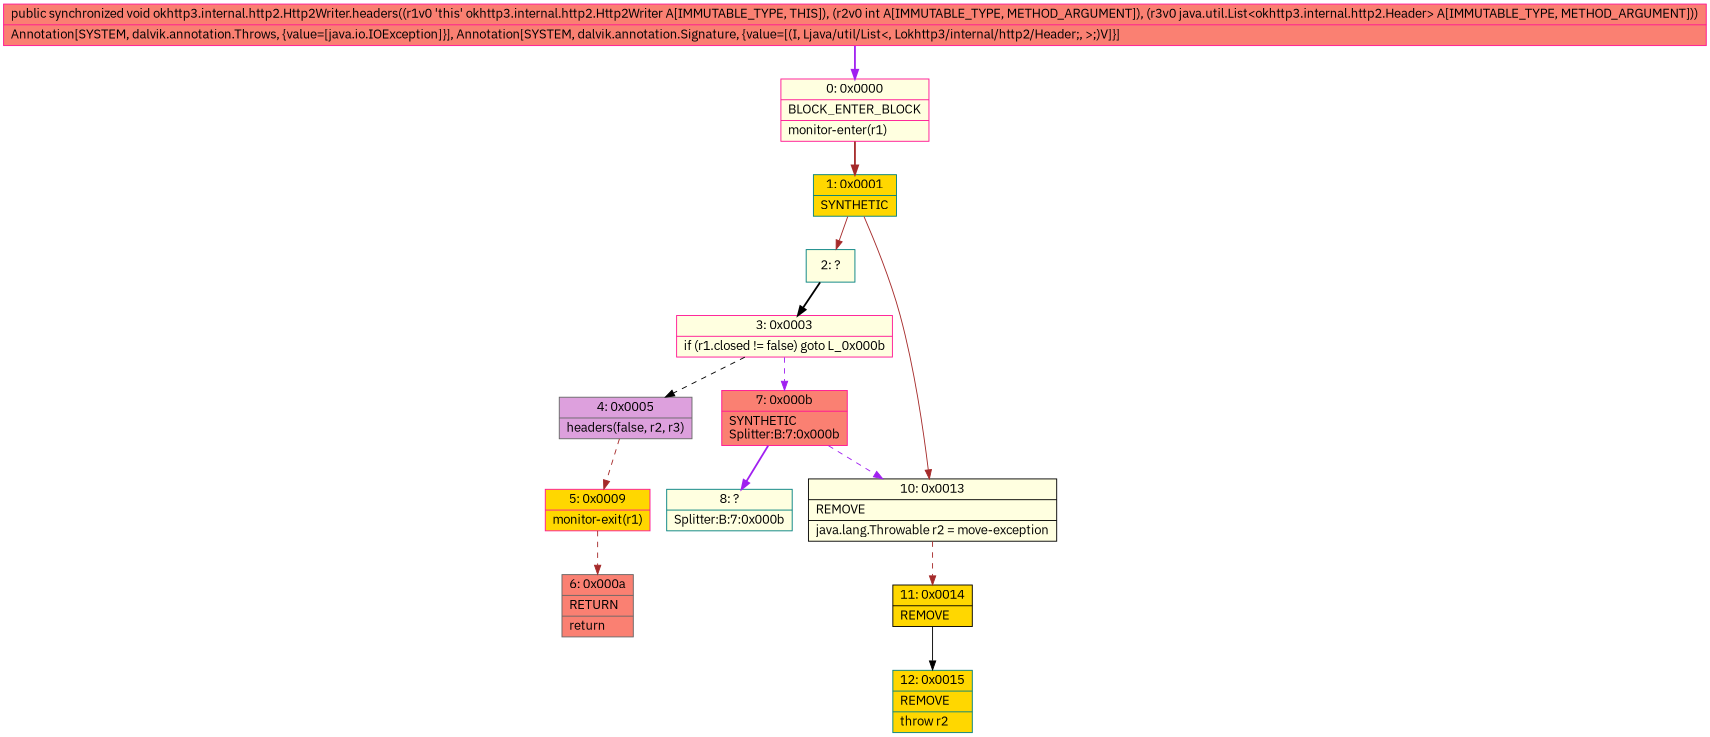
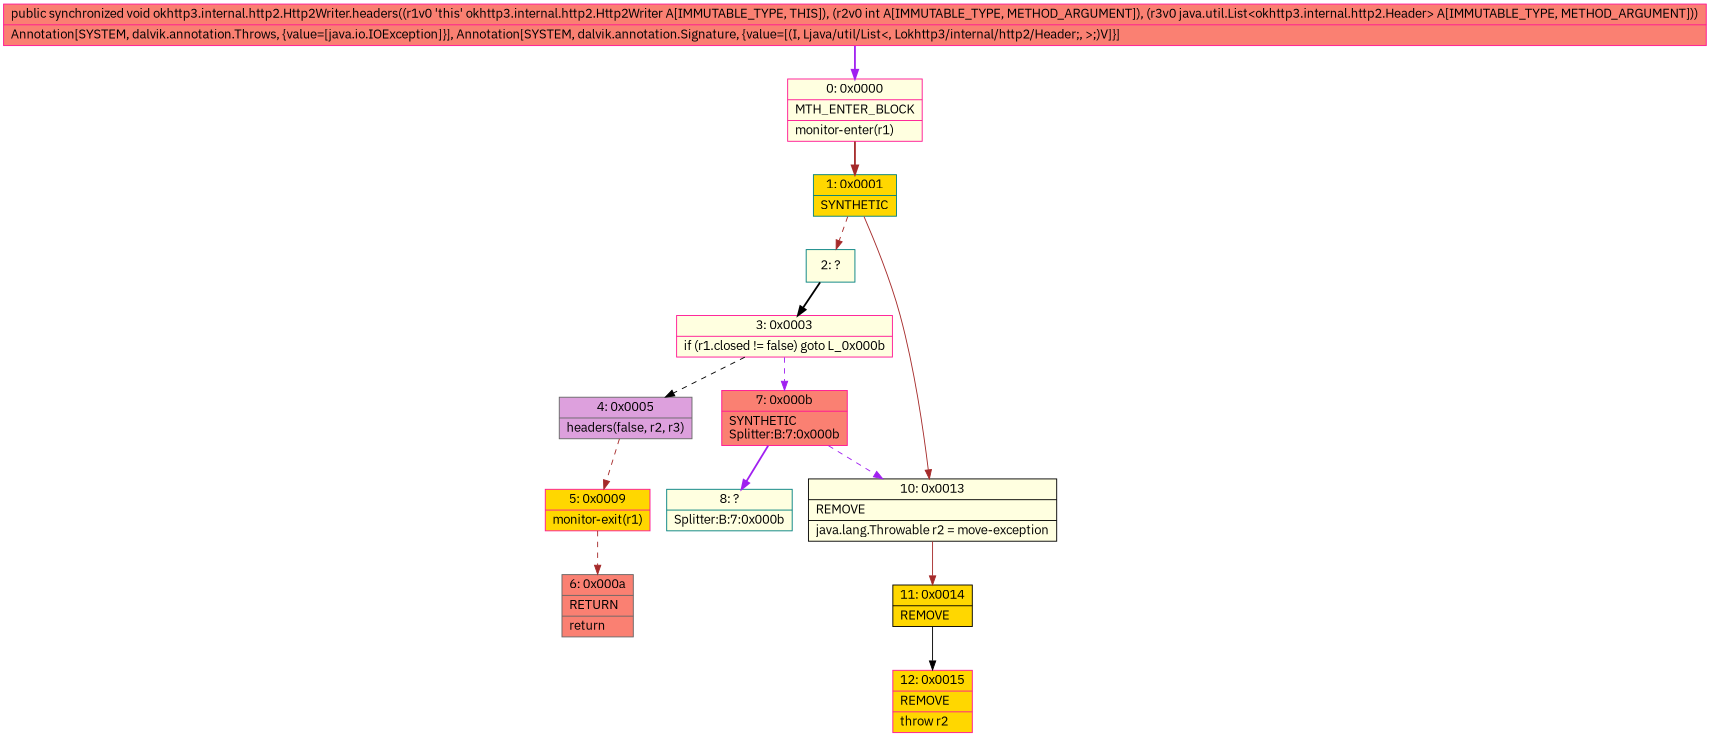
(855, 110) -> (855, 110)
(843, 229) -> (843, 229)
(933, 559) -> (933, 559)
(933, 701) -> (933, 701)
